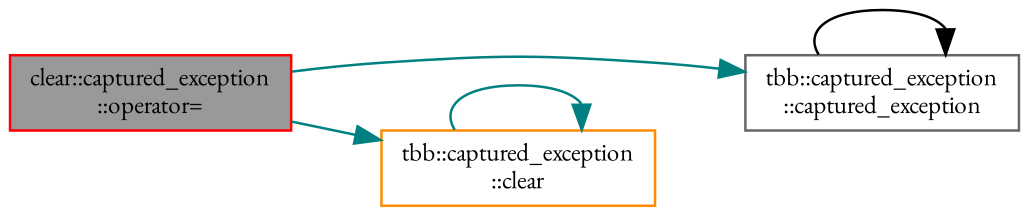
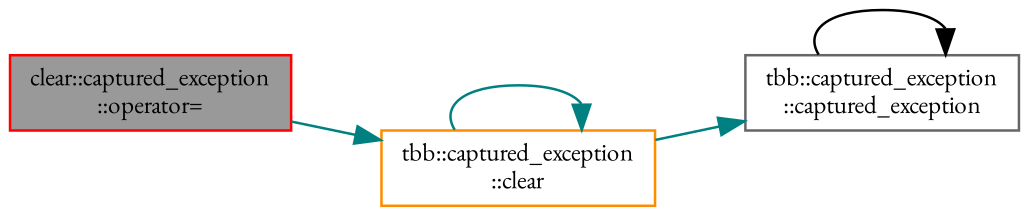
(505, 57) -> (687, 133)
